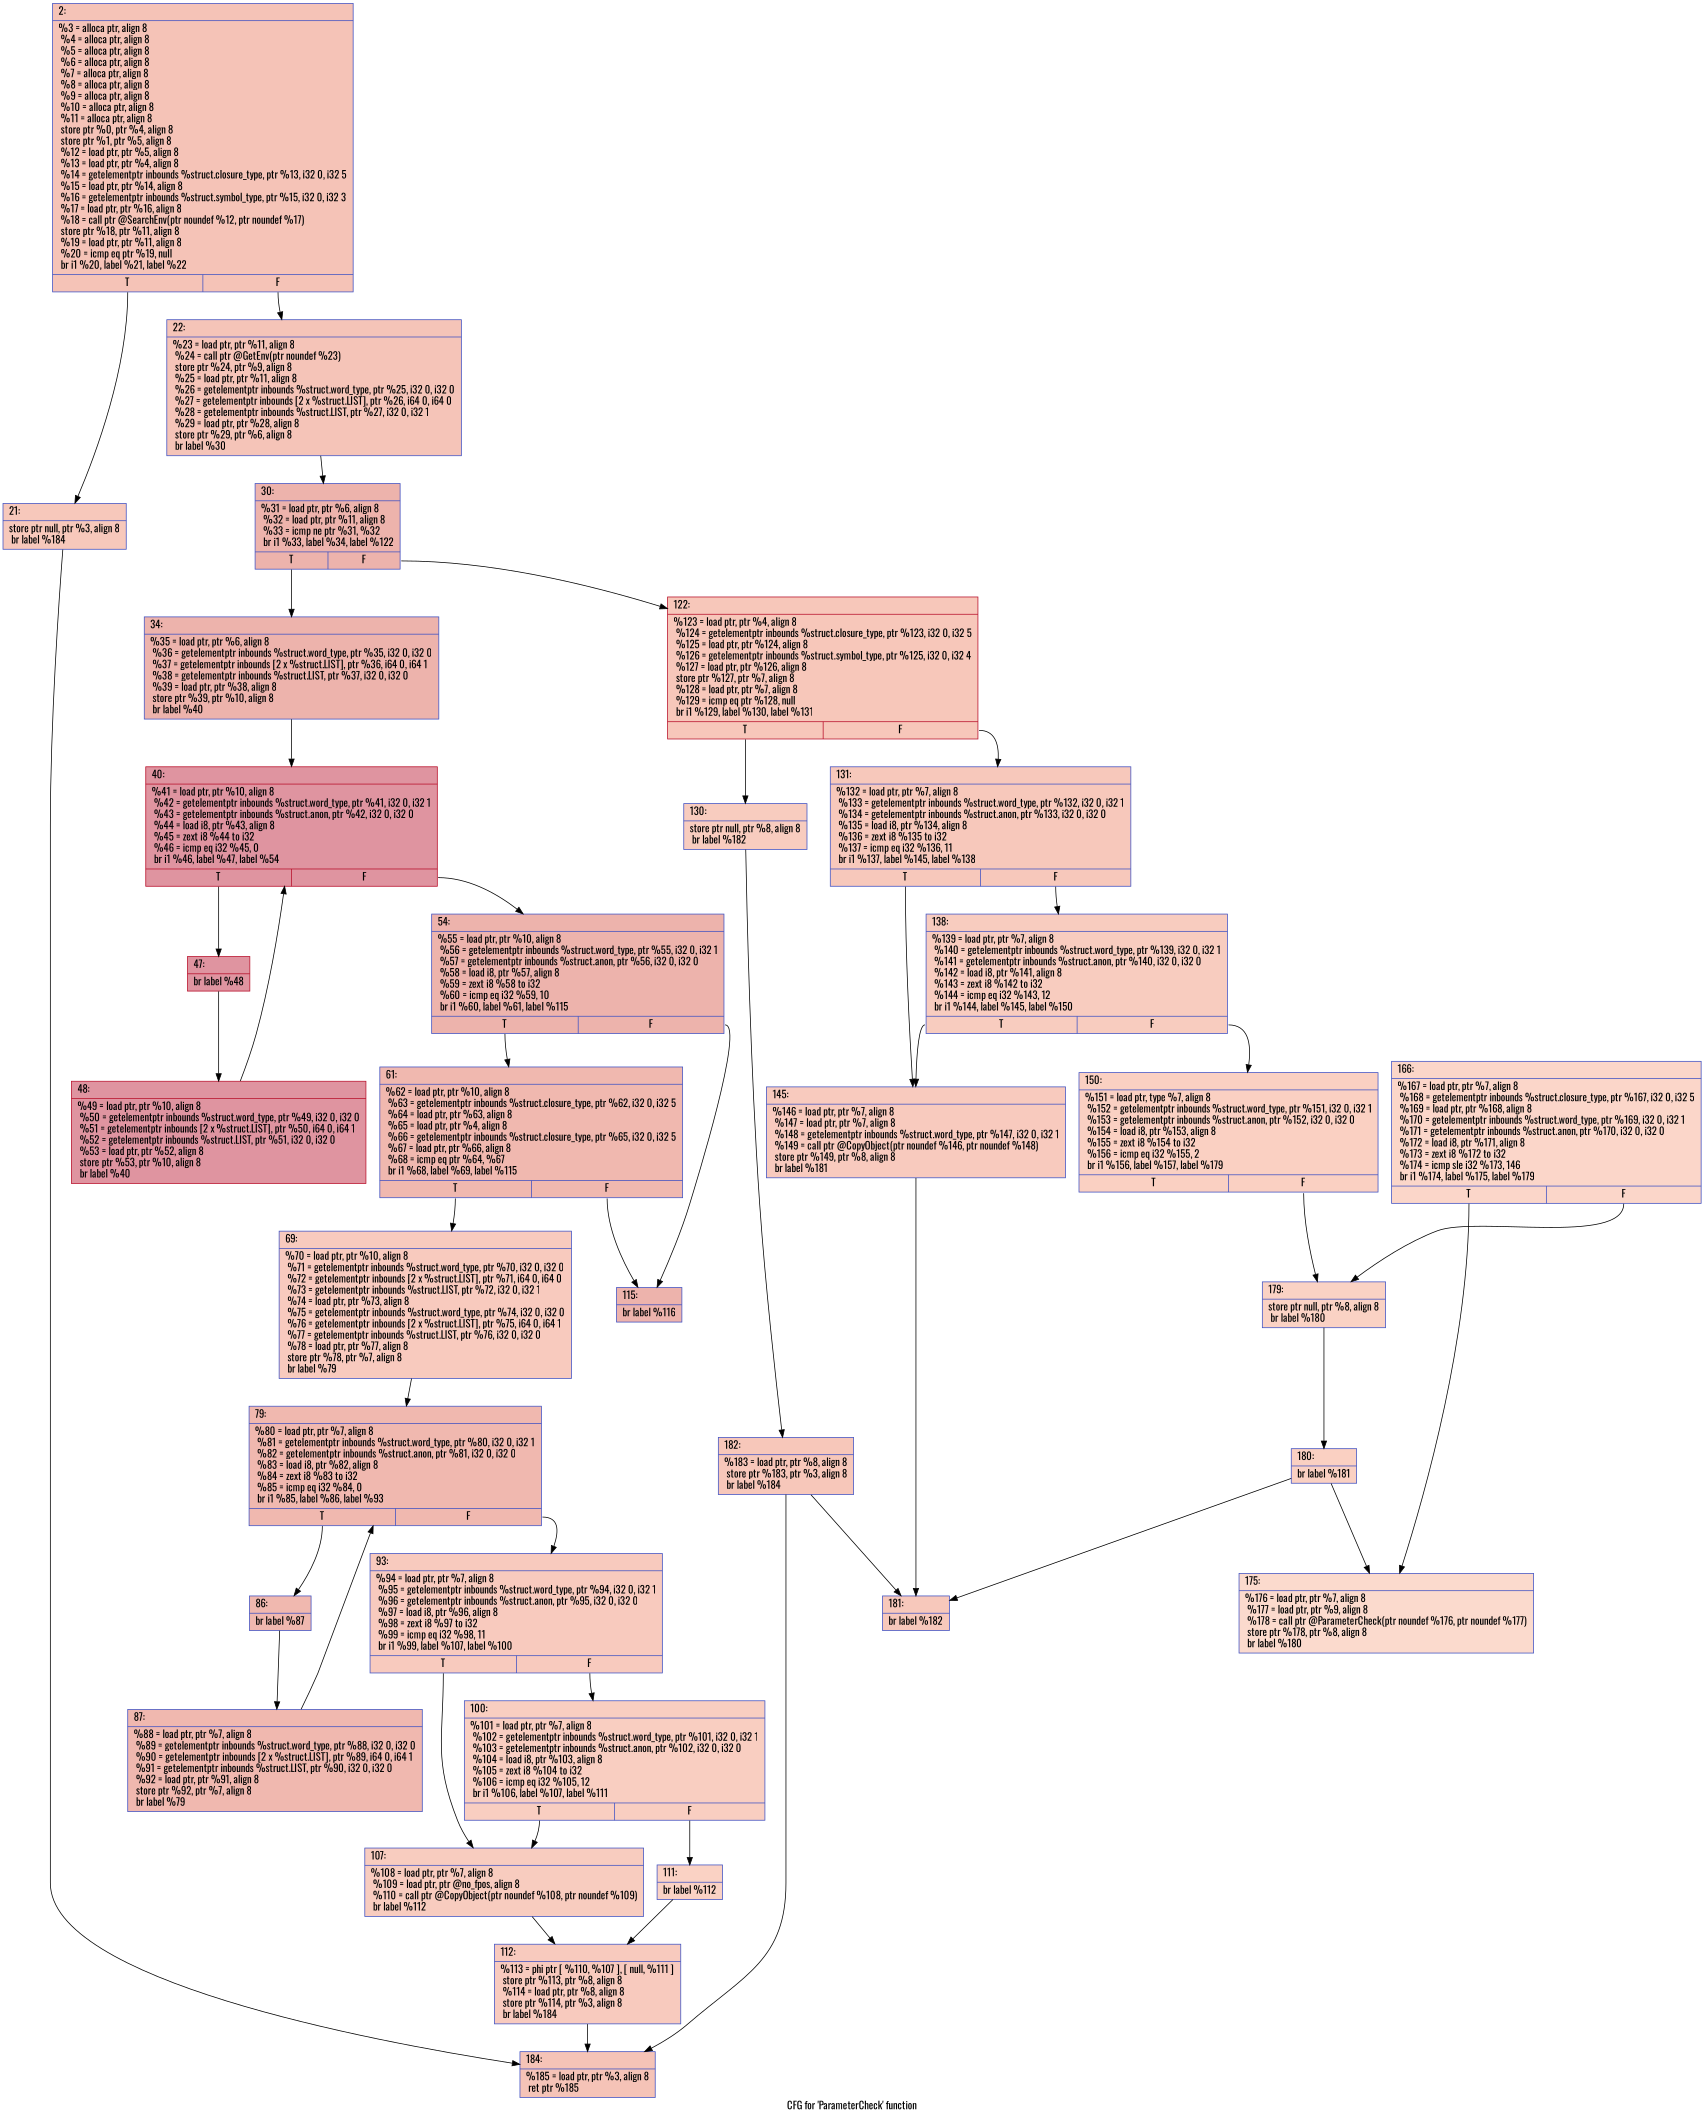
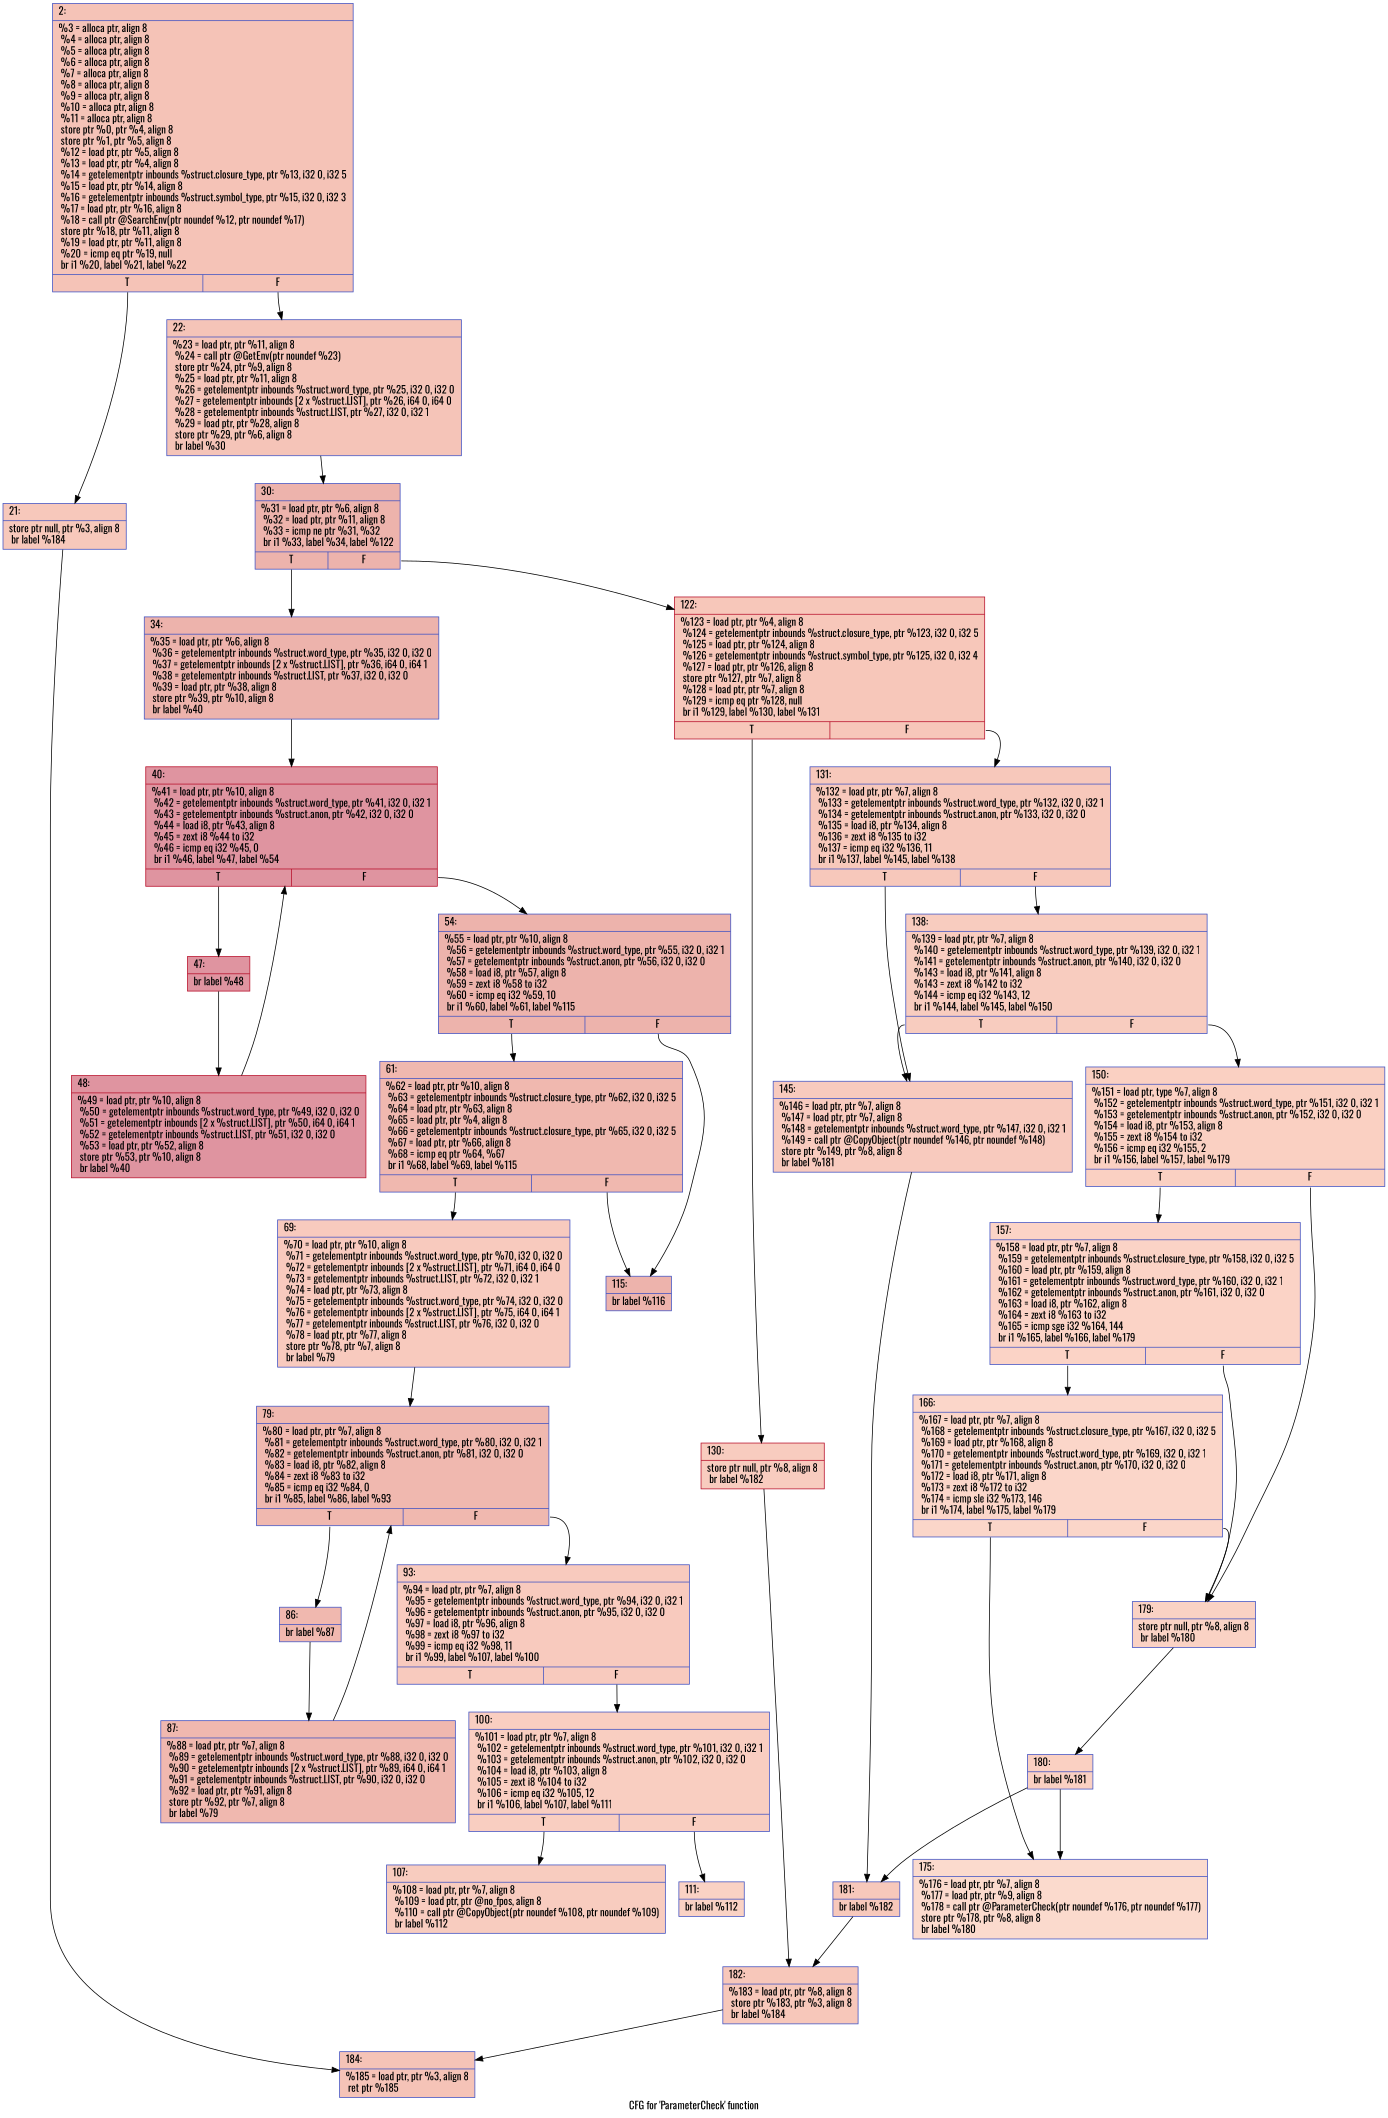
(745, 827) -> (763, 1466)
(997, 973) -> (977, 973)
none -> (1145, 1294)
(853, 1542) -> (835, 1939)
(442, 1760) -> none
(588, 1984) -> none
